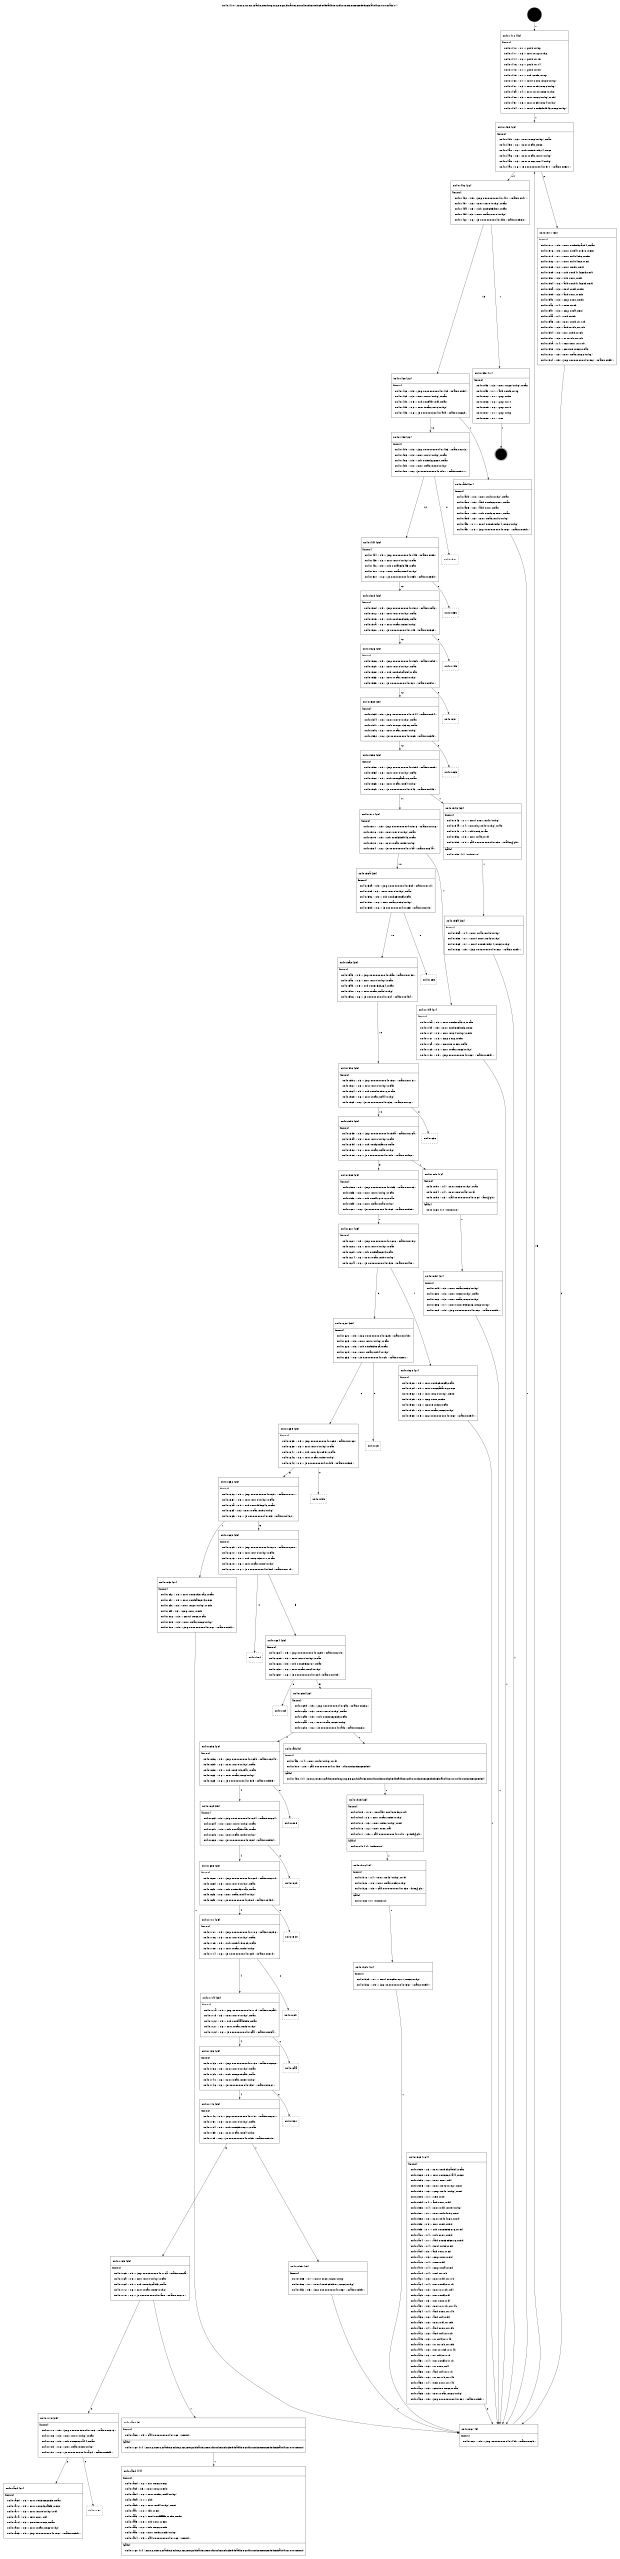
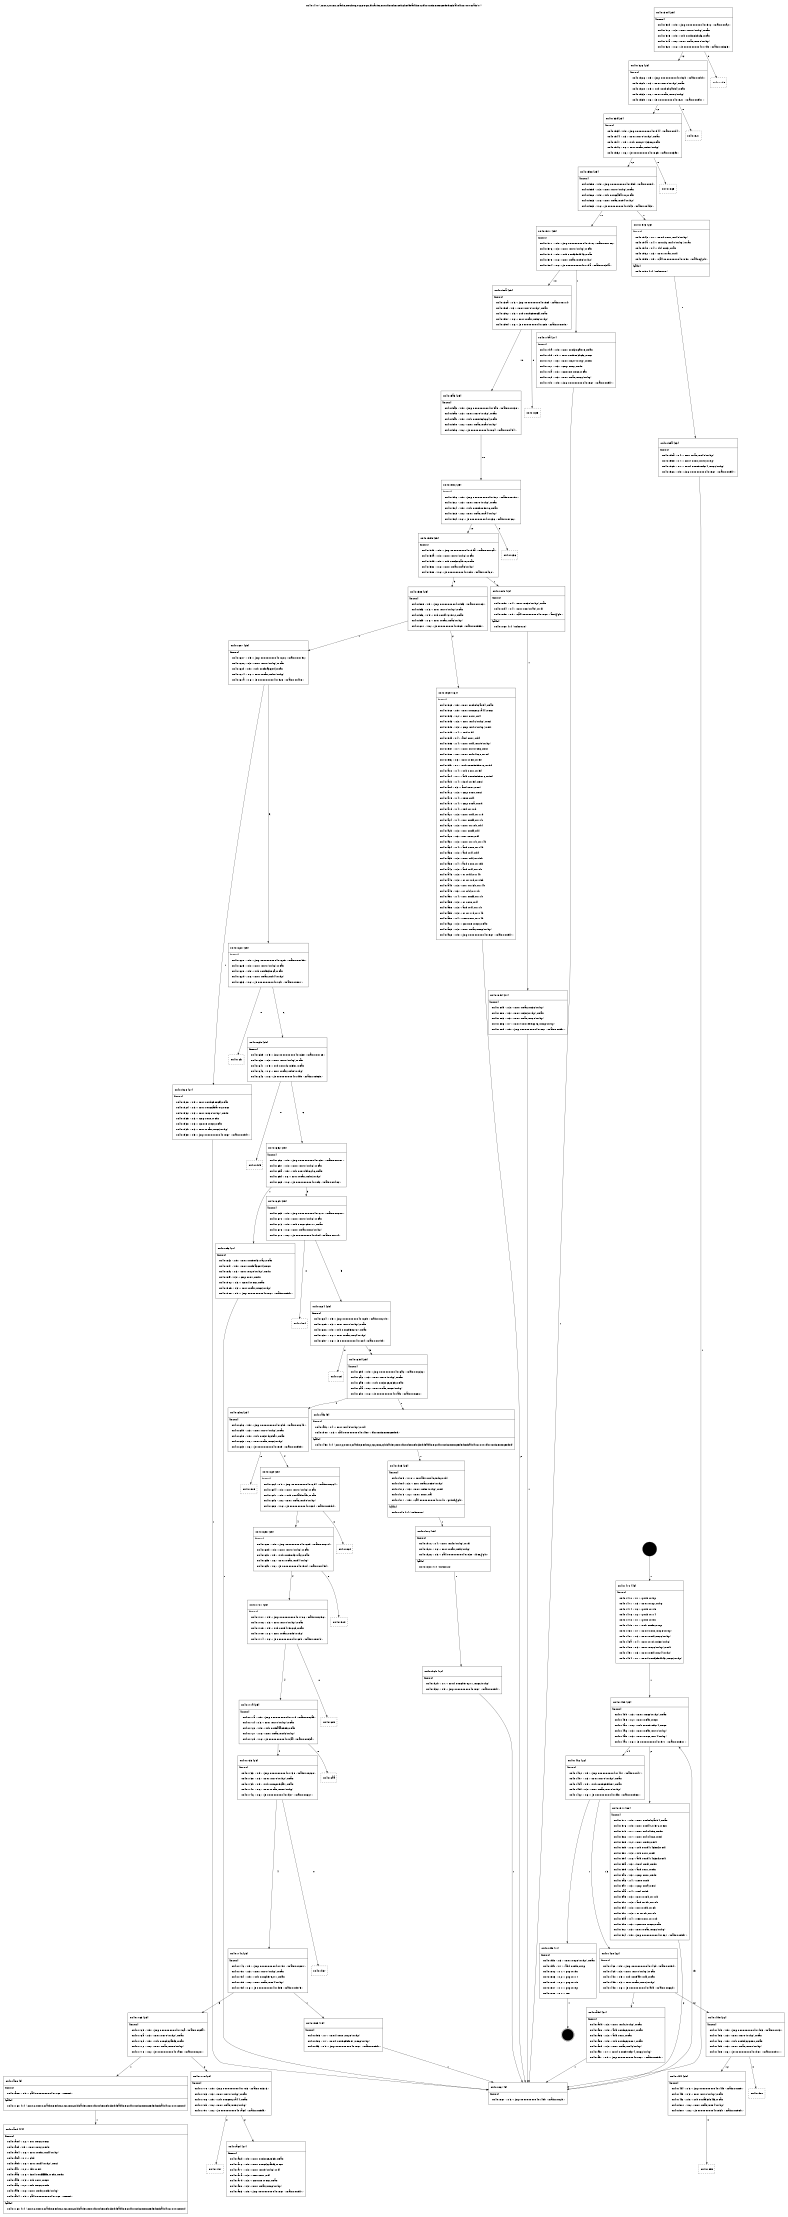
(400, 586) -> none
none -> (454, 659)
